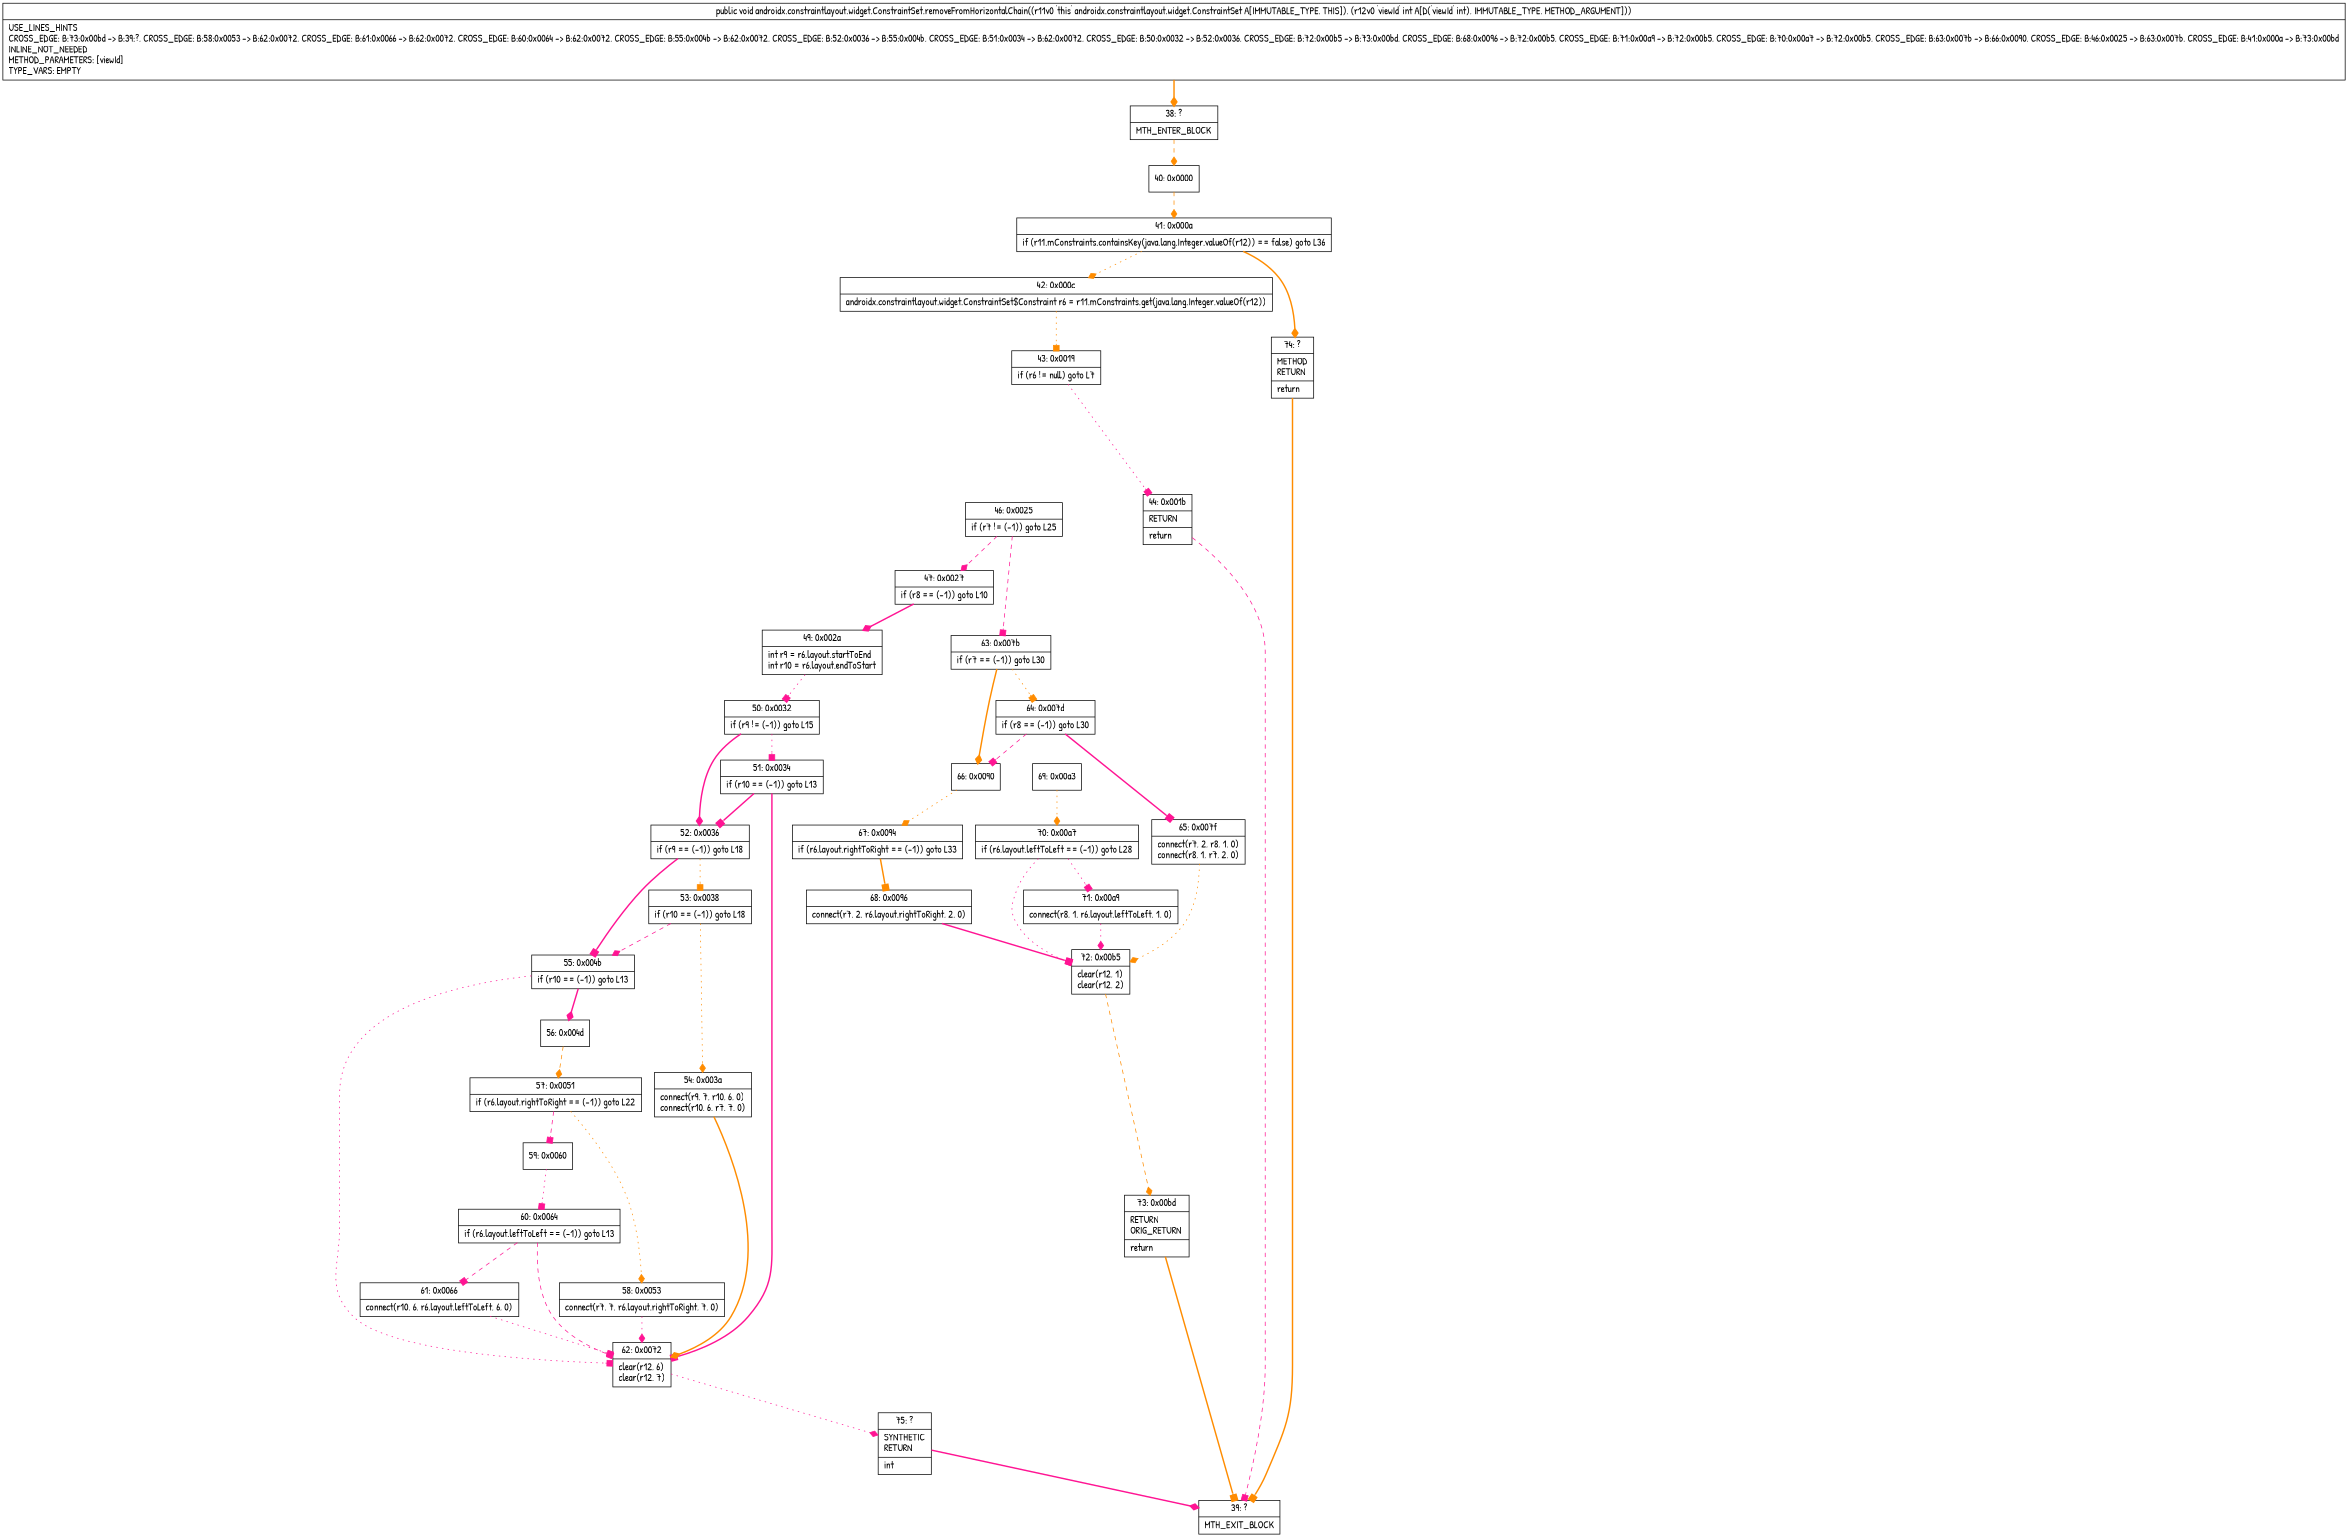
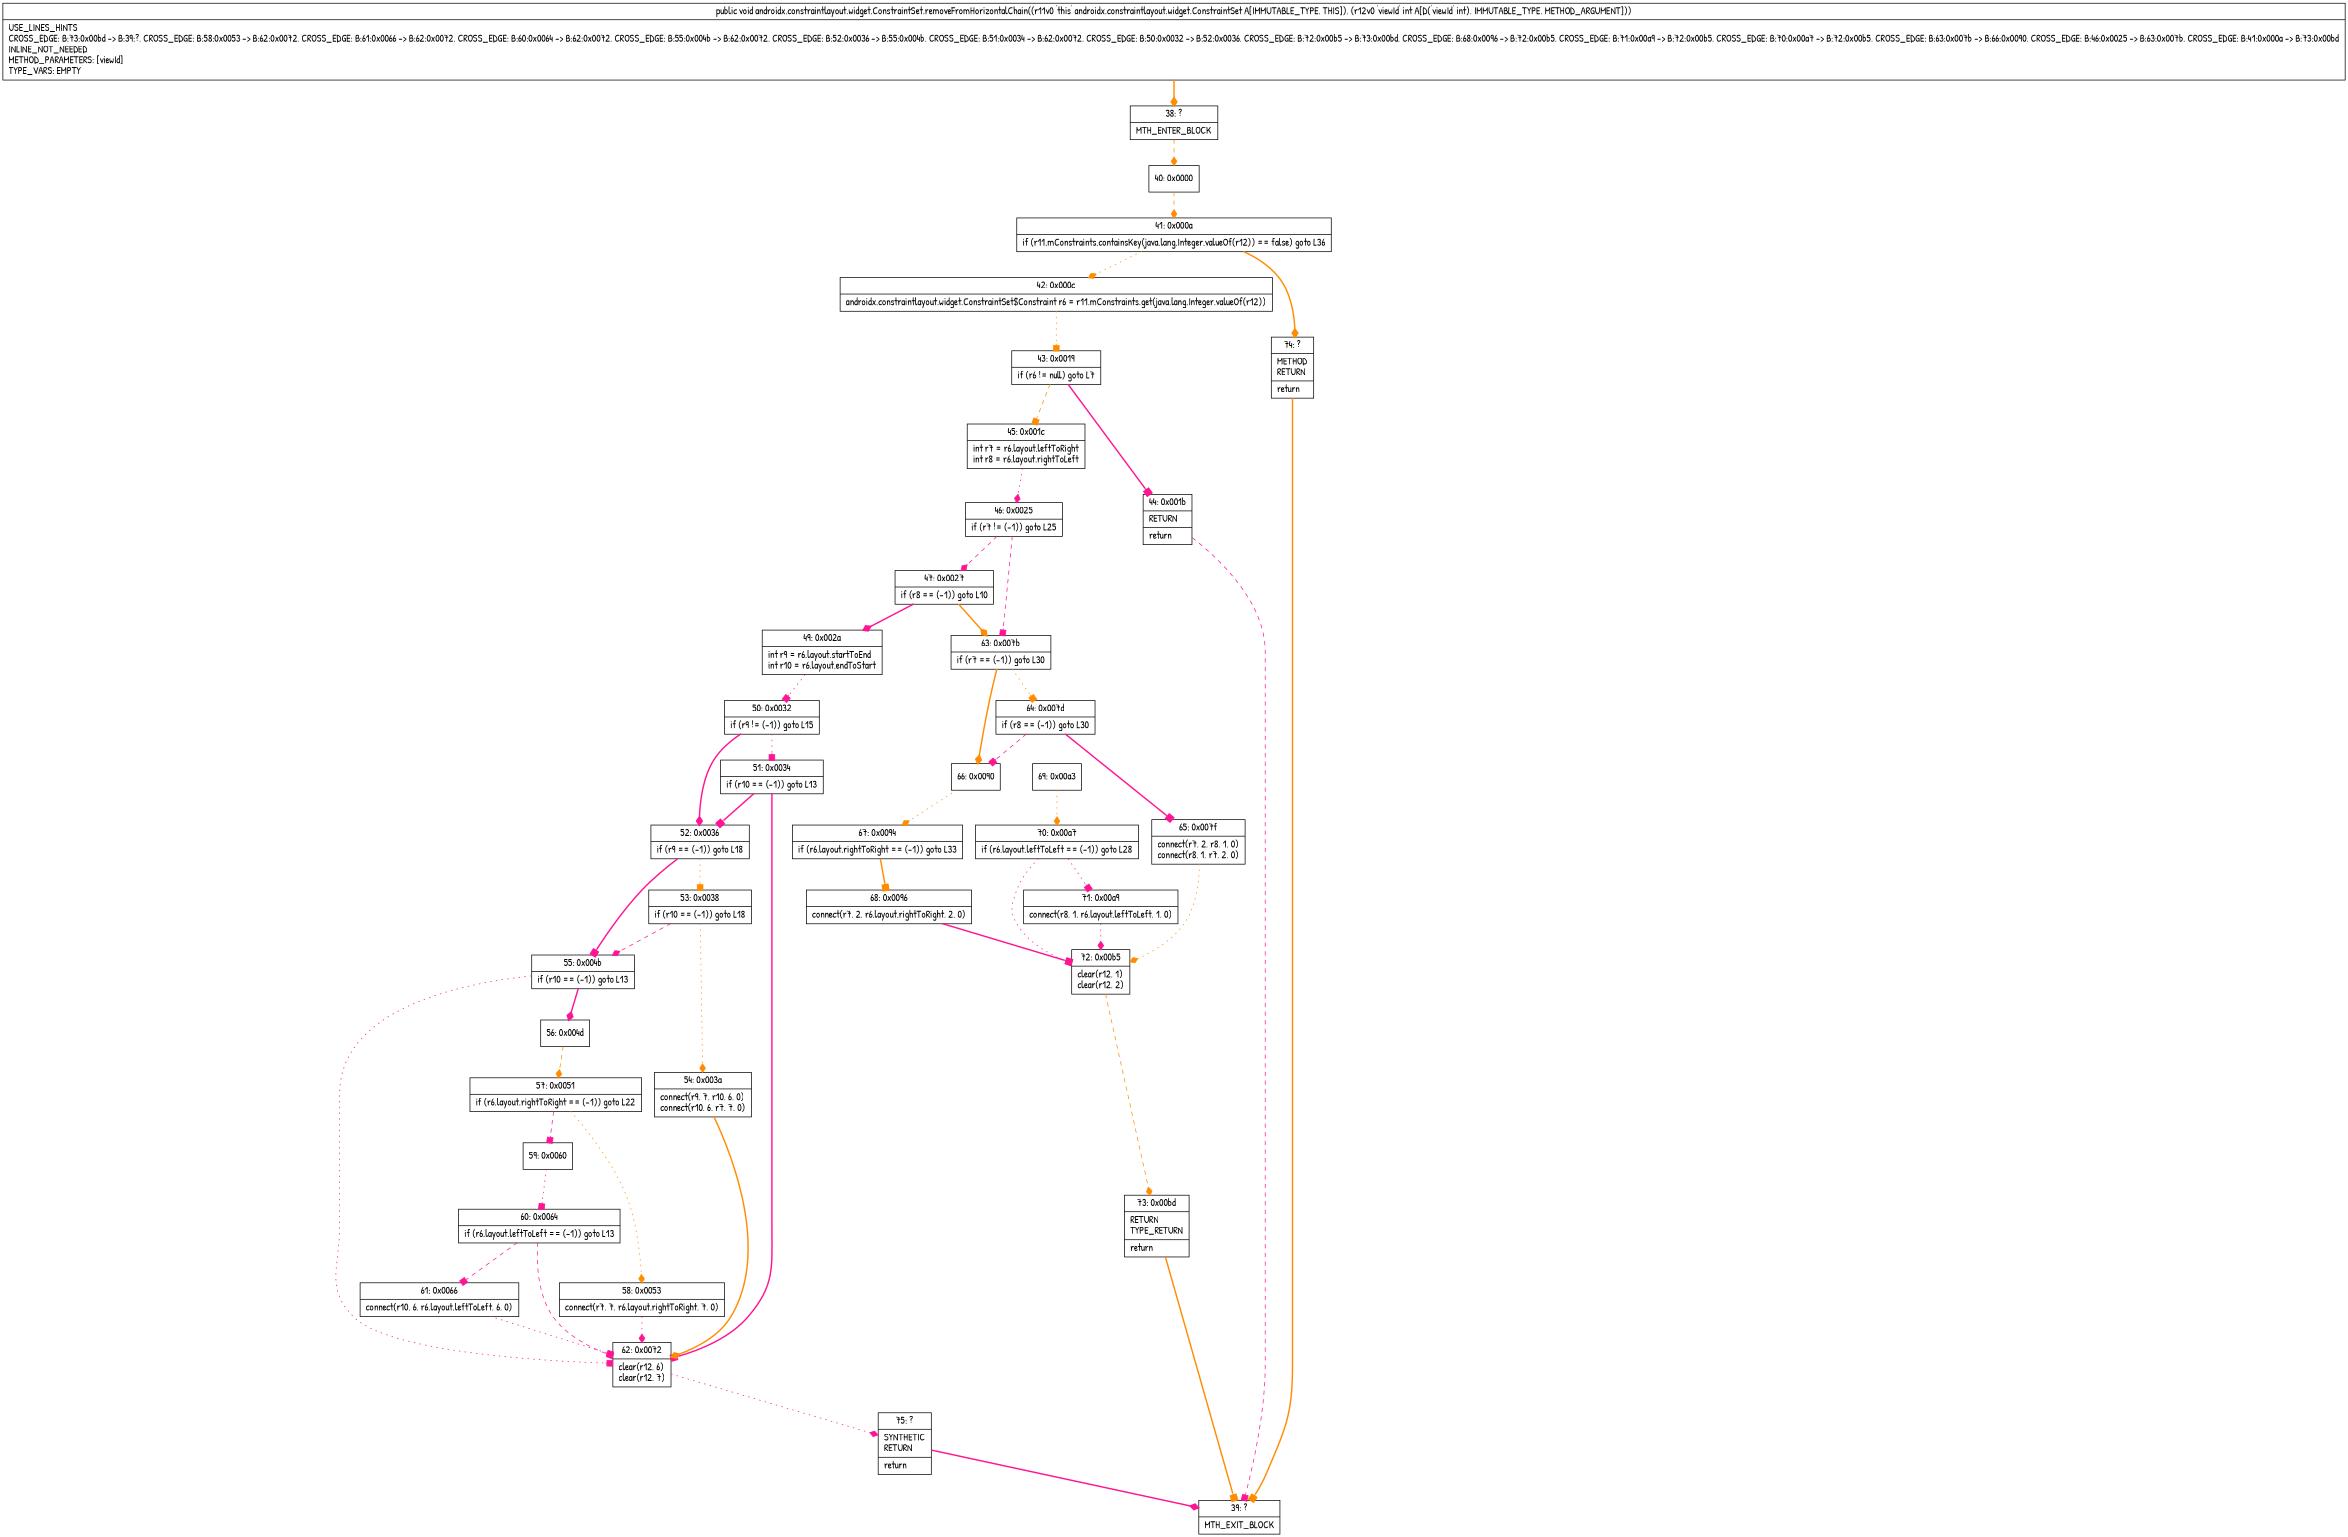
(1107, 436) -> (1107, 436)
none -> (1026, 446)
none -> (970, 617)
(1156, 1231) -> (1157, 1231)
(889, 1466) -> (895, 1466)
